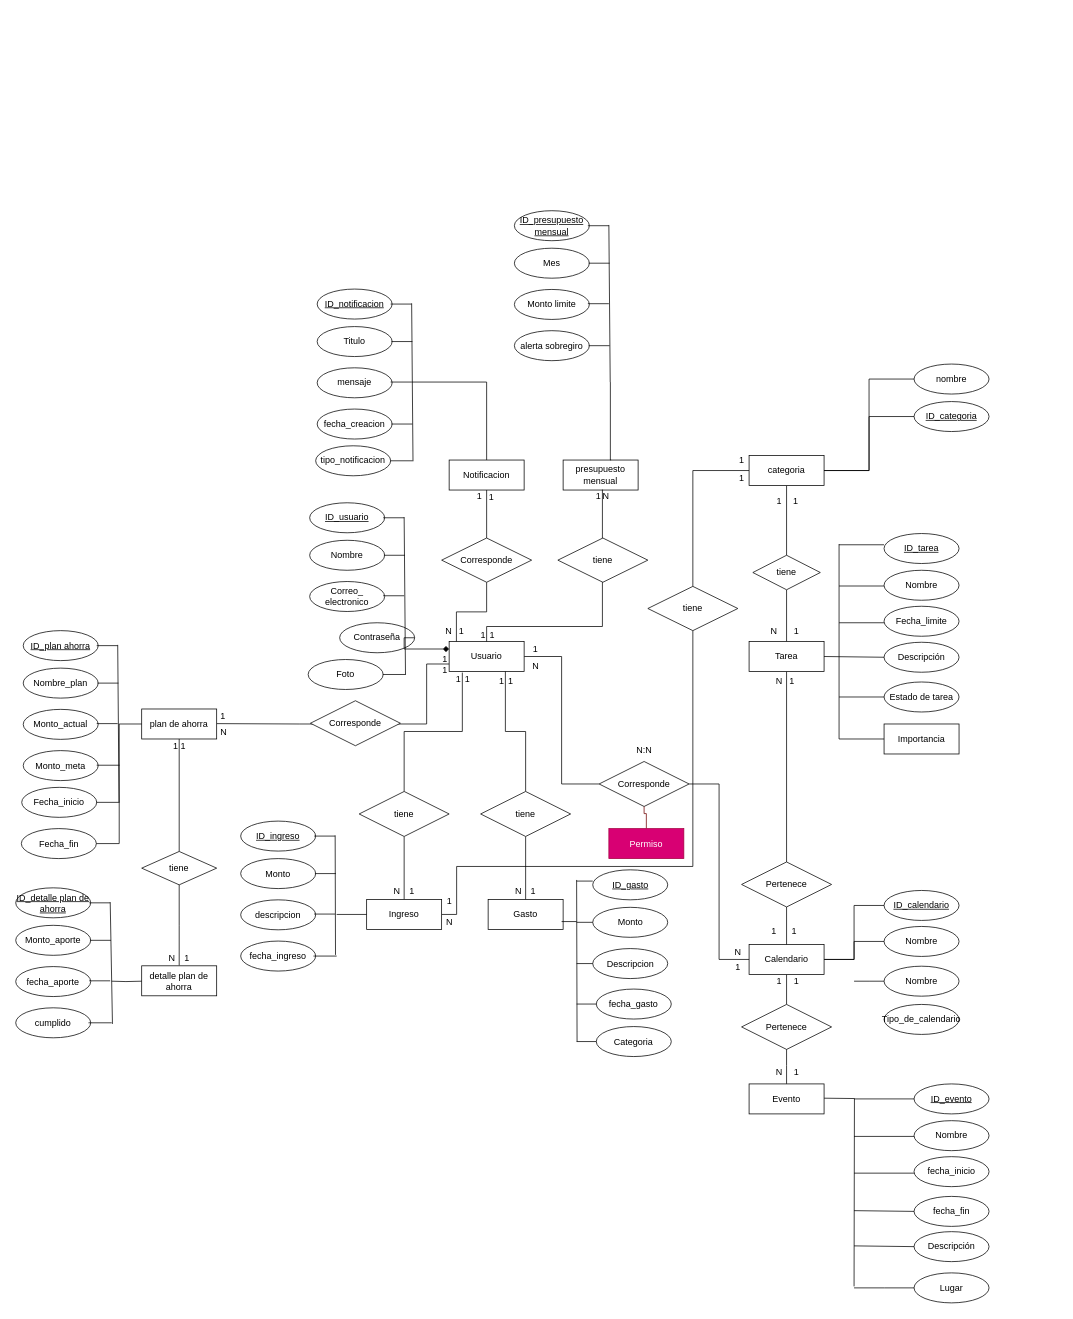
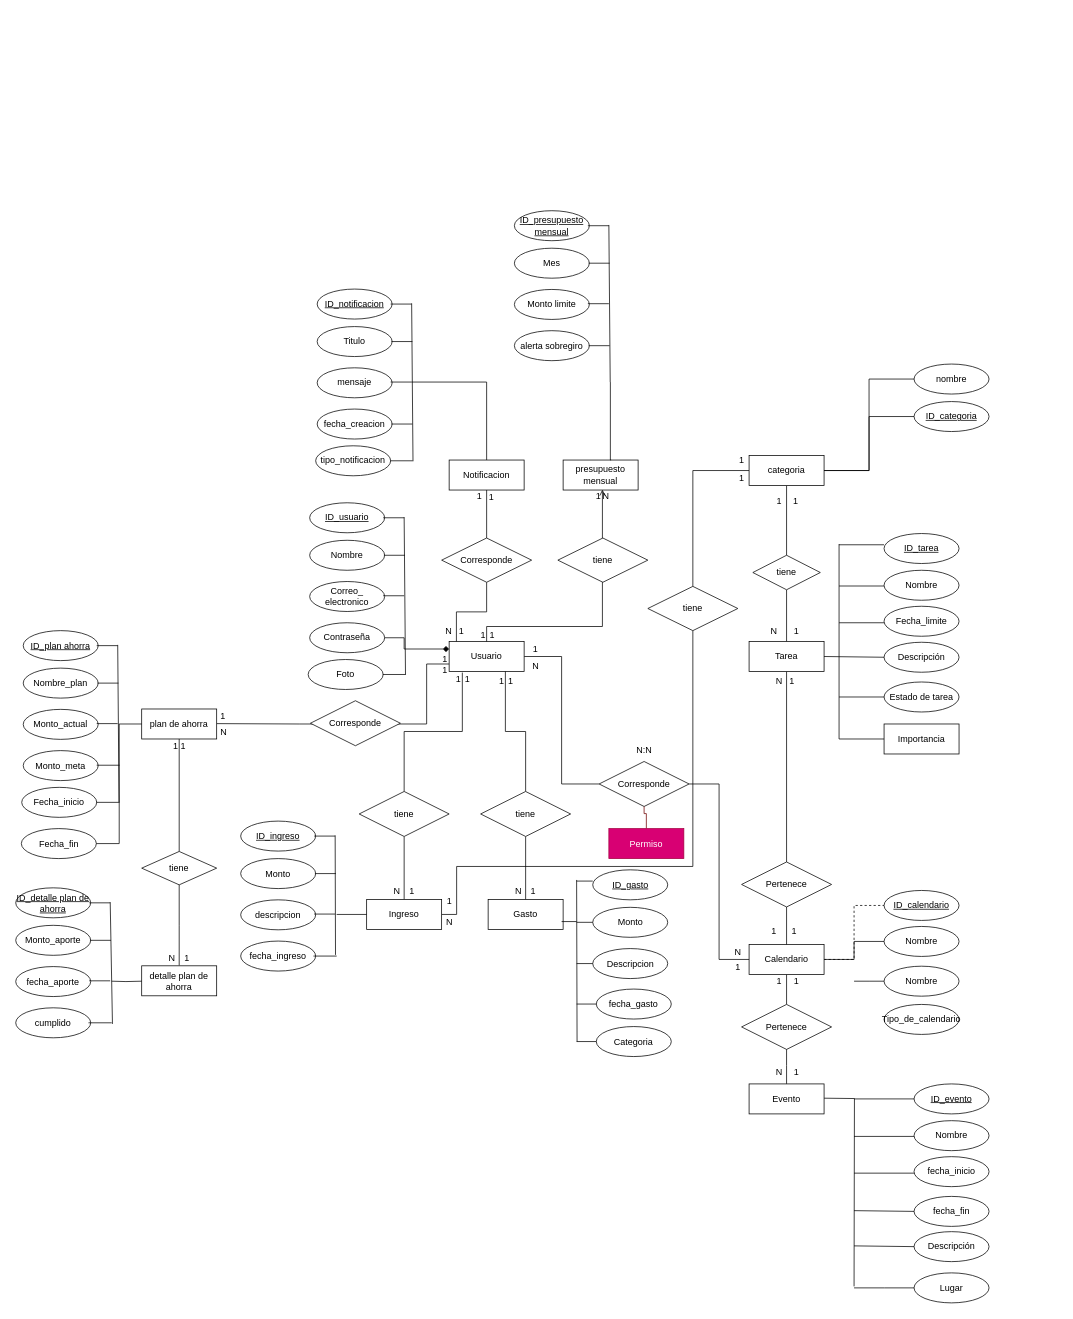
(602, 493) -> (602, 494)
(377, 638) -> (347, 638)
(854, 908) -> (854, 908)
